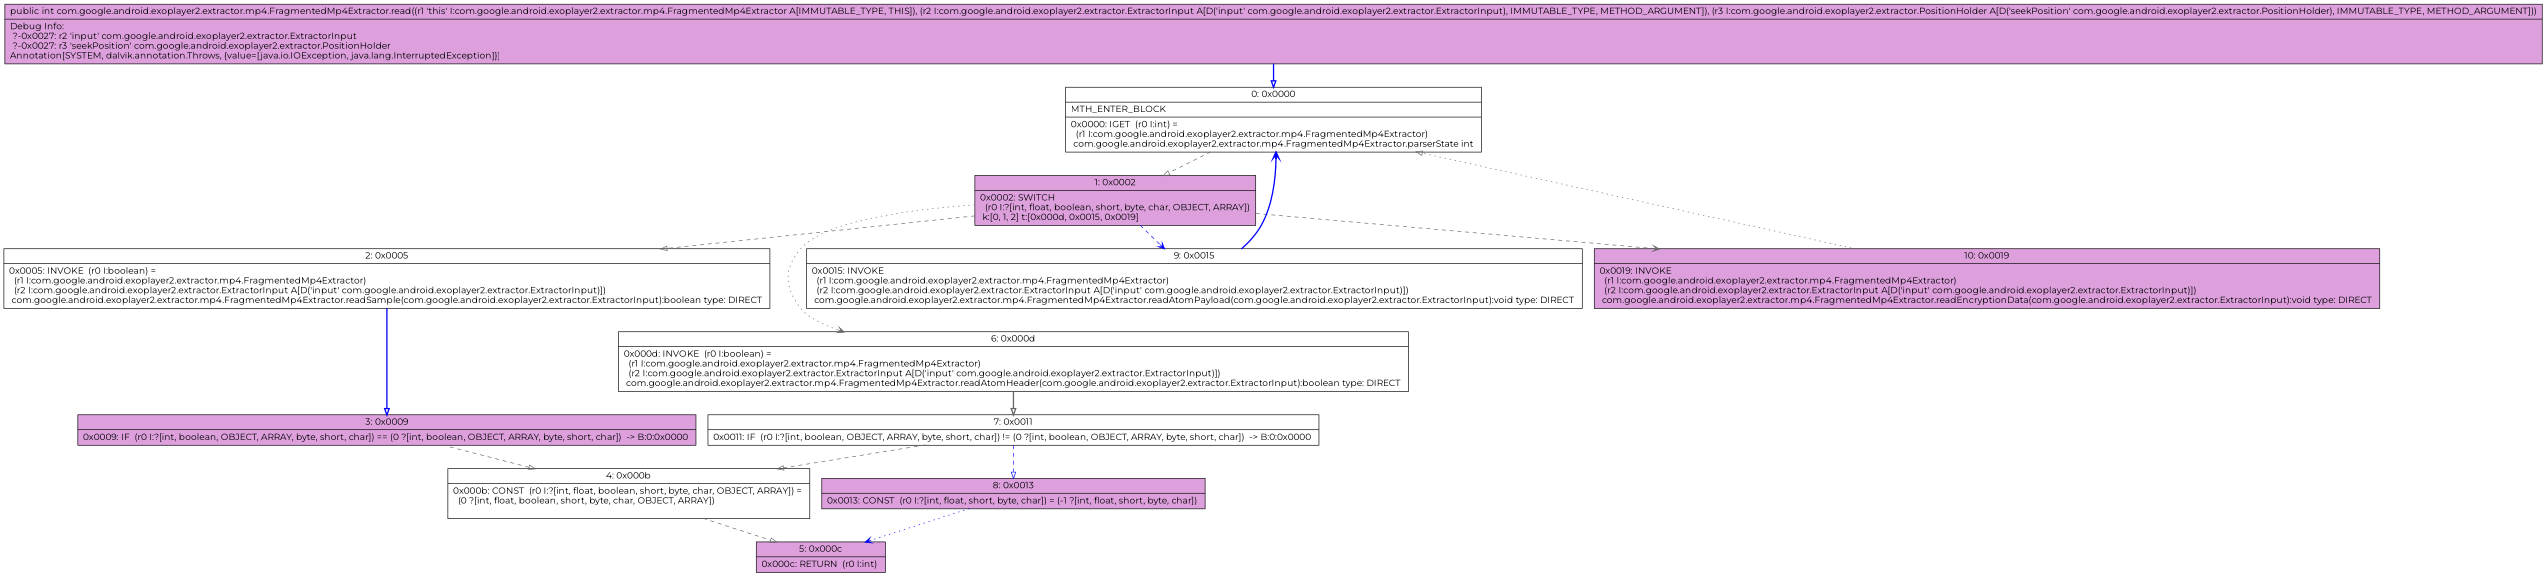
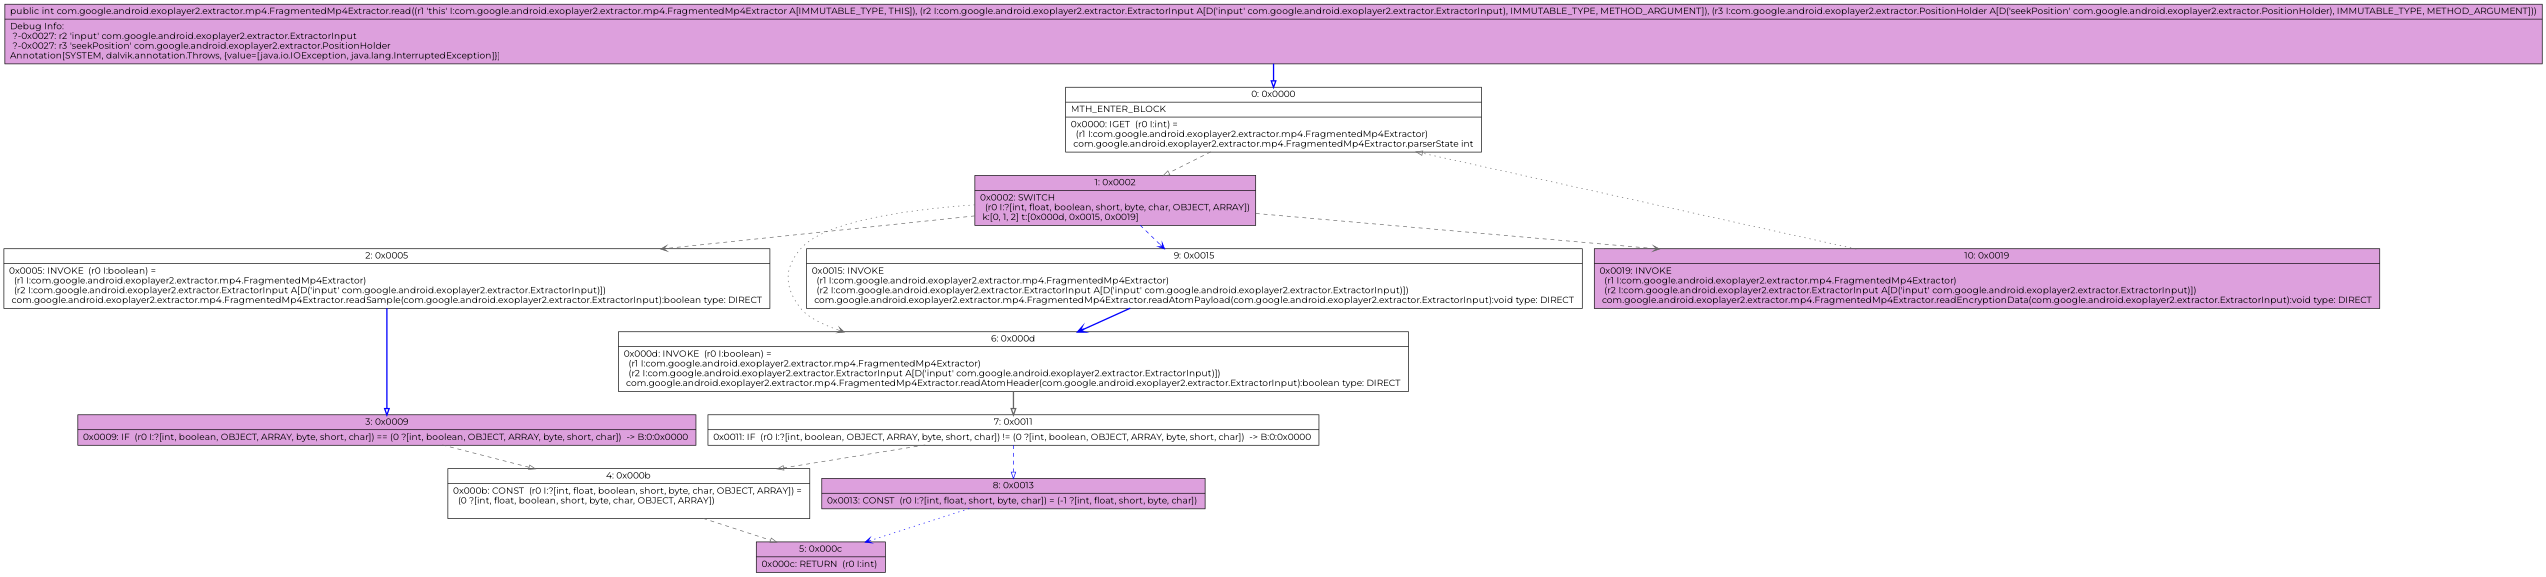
(1269, 208) -> (1107, 319)
(813, 233) -> (813, 233)
